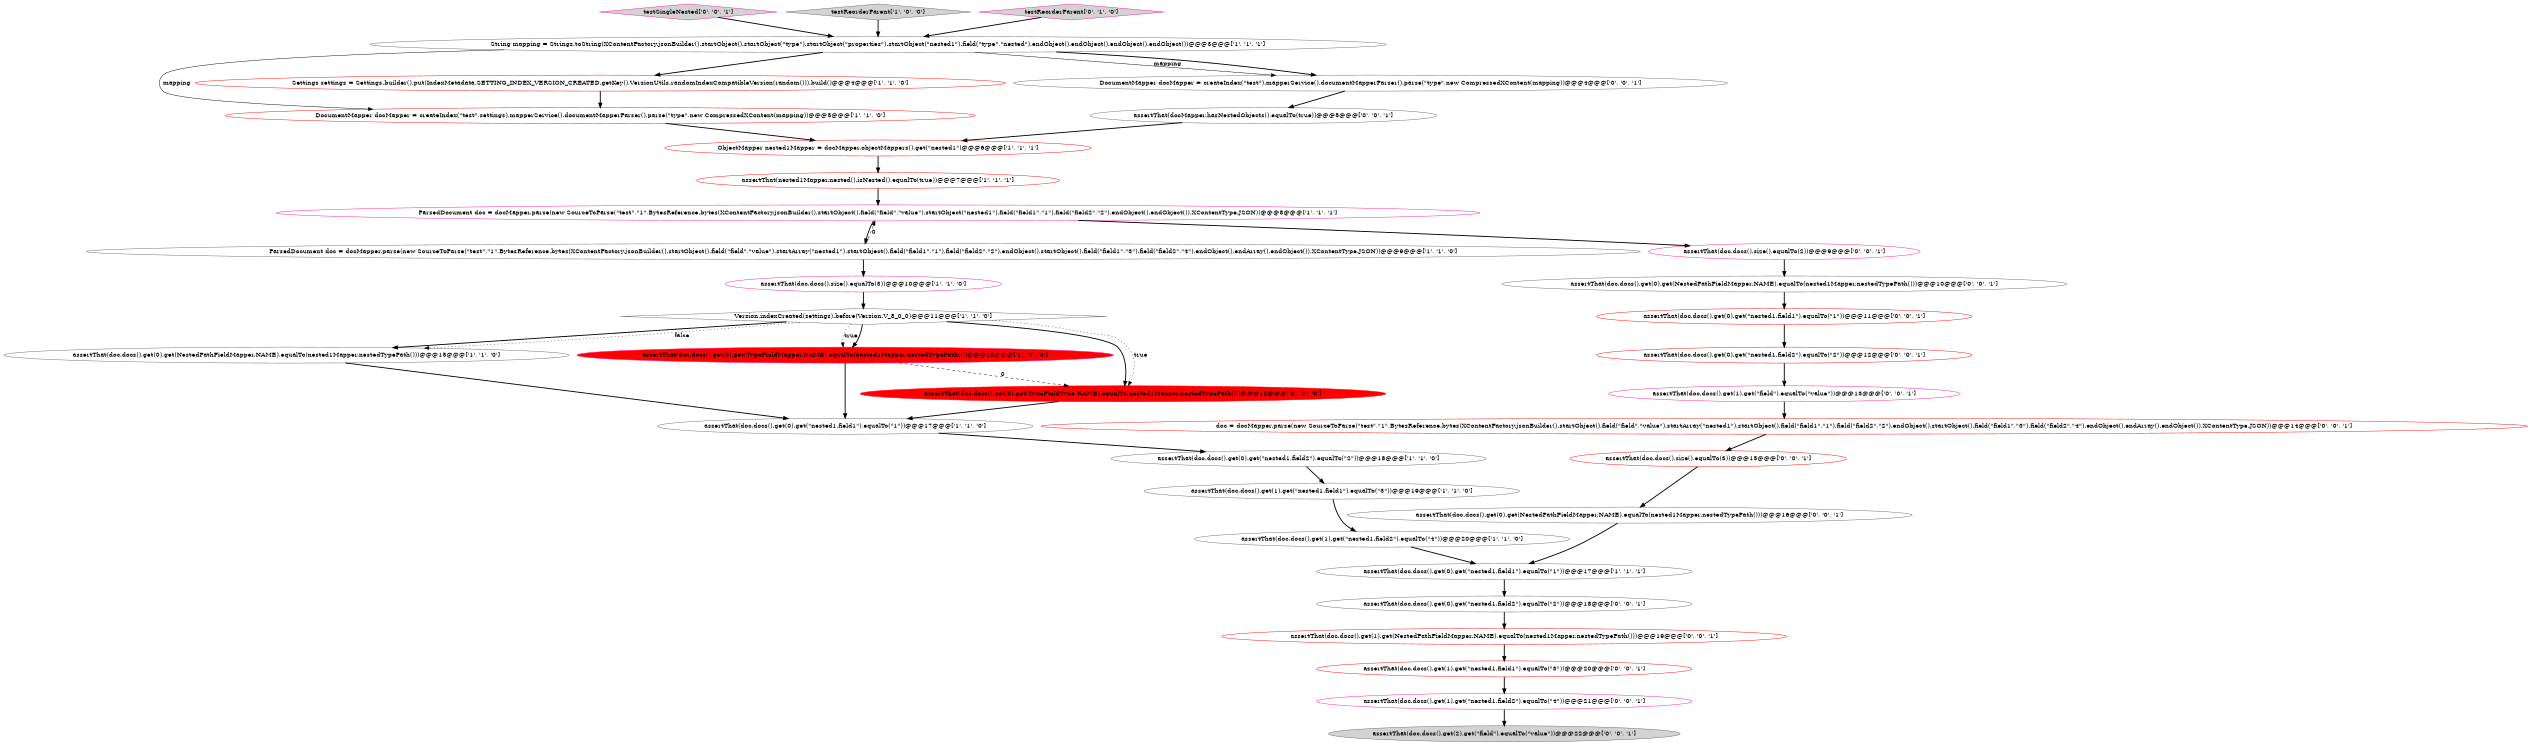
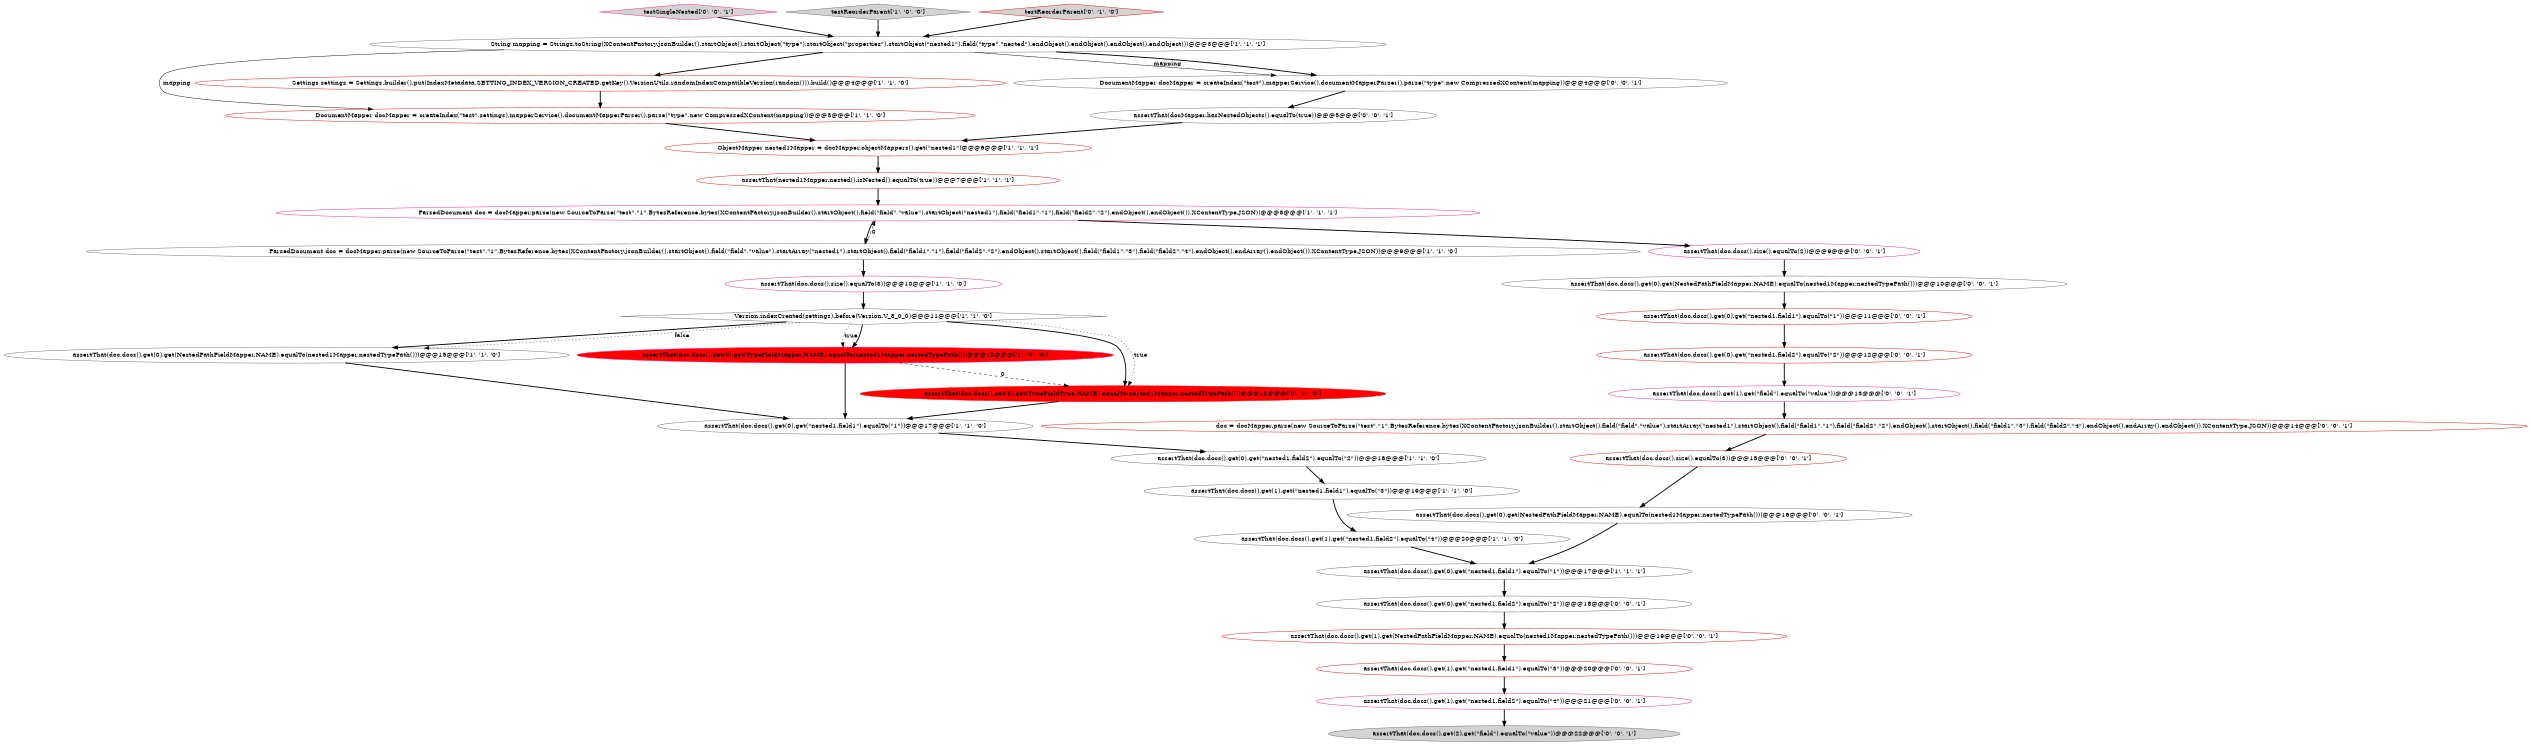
(1071, 12) -> (1071, 12)
